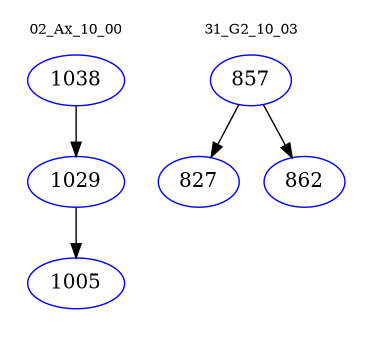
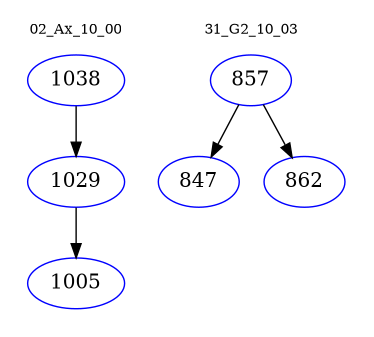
(199, 182) -> (199, 182)
